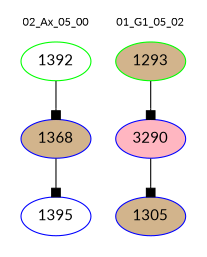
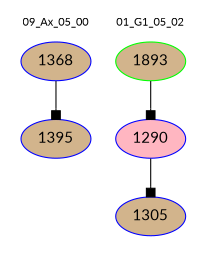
(56, 23) -> (56, 23)
(56, 61) -> none
(151, 61) -> (151, 61)
(151, 139) -> (151, 139)
(56, 216) -> (56, 139)
